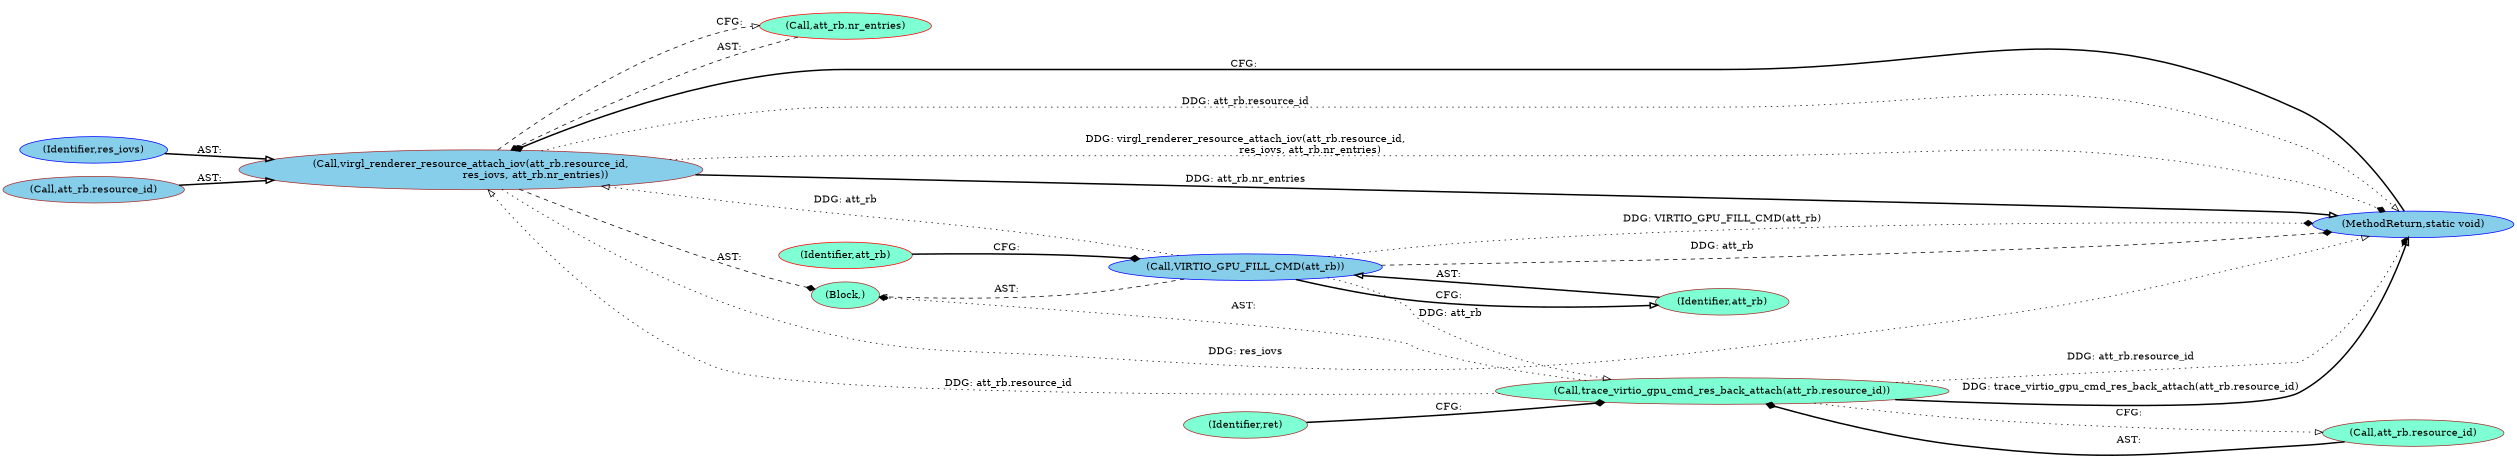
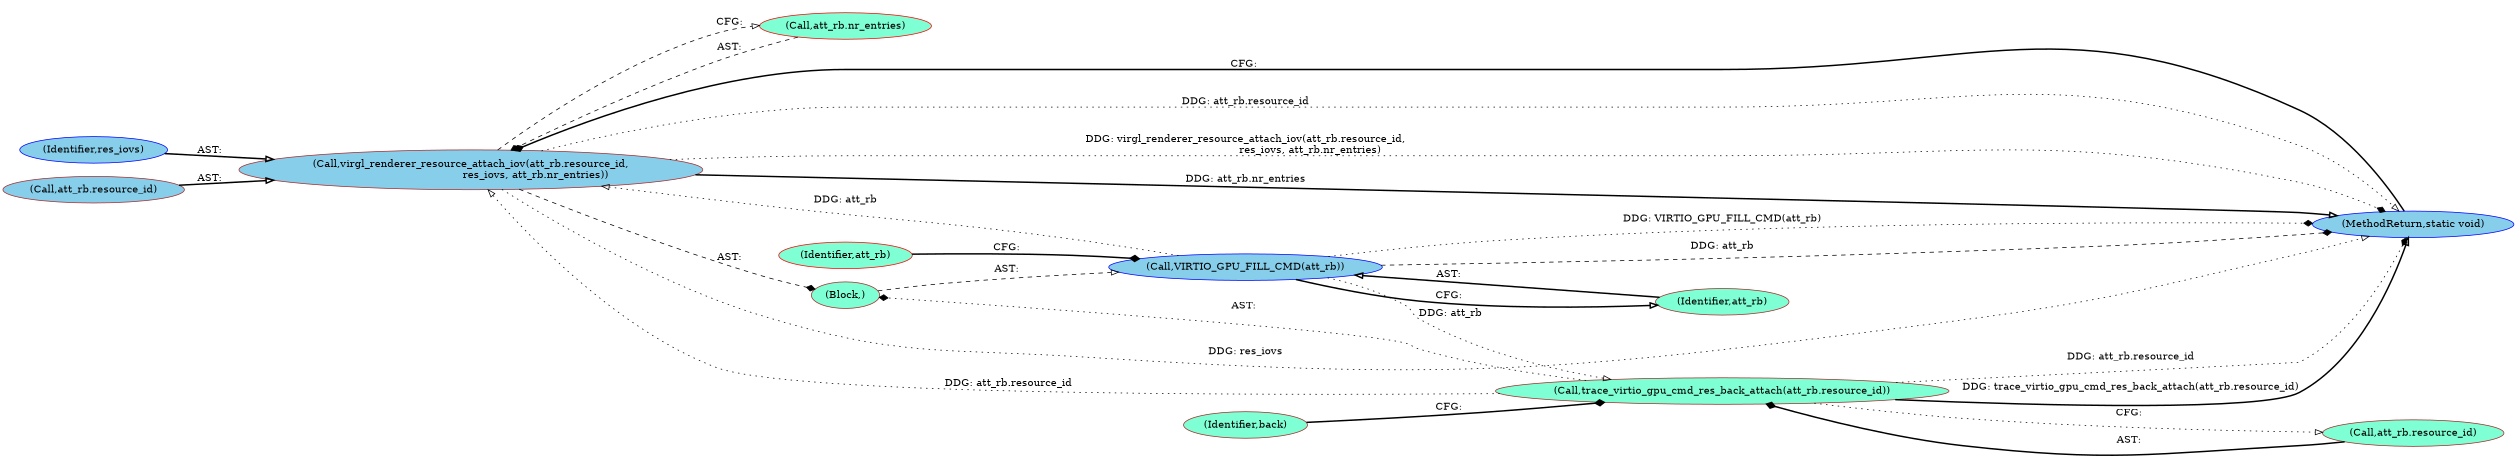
(1036, 297) -> (994, 279)
(1246, 425) -> (1246, 425)
